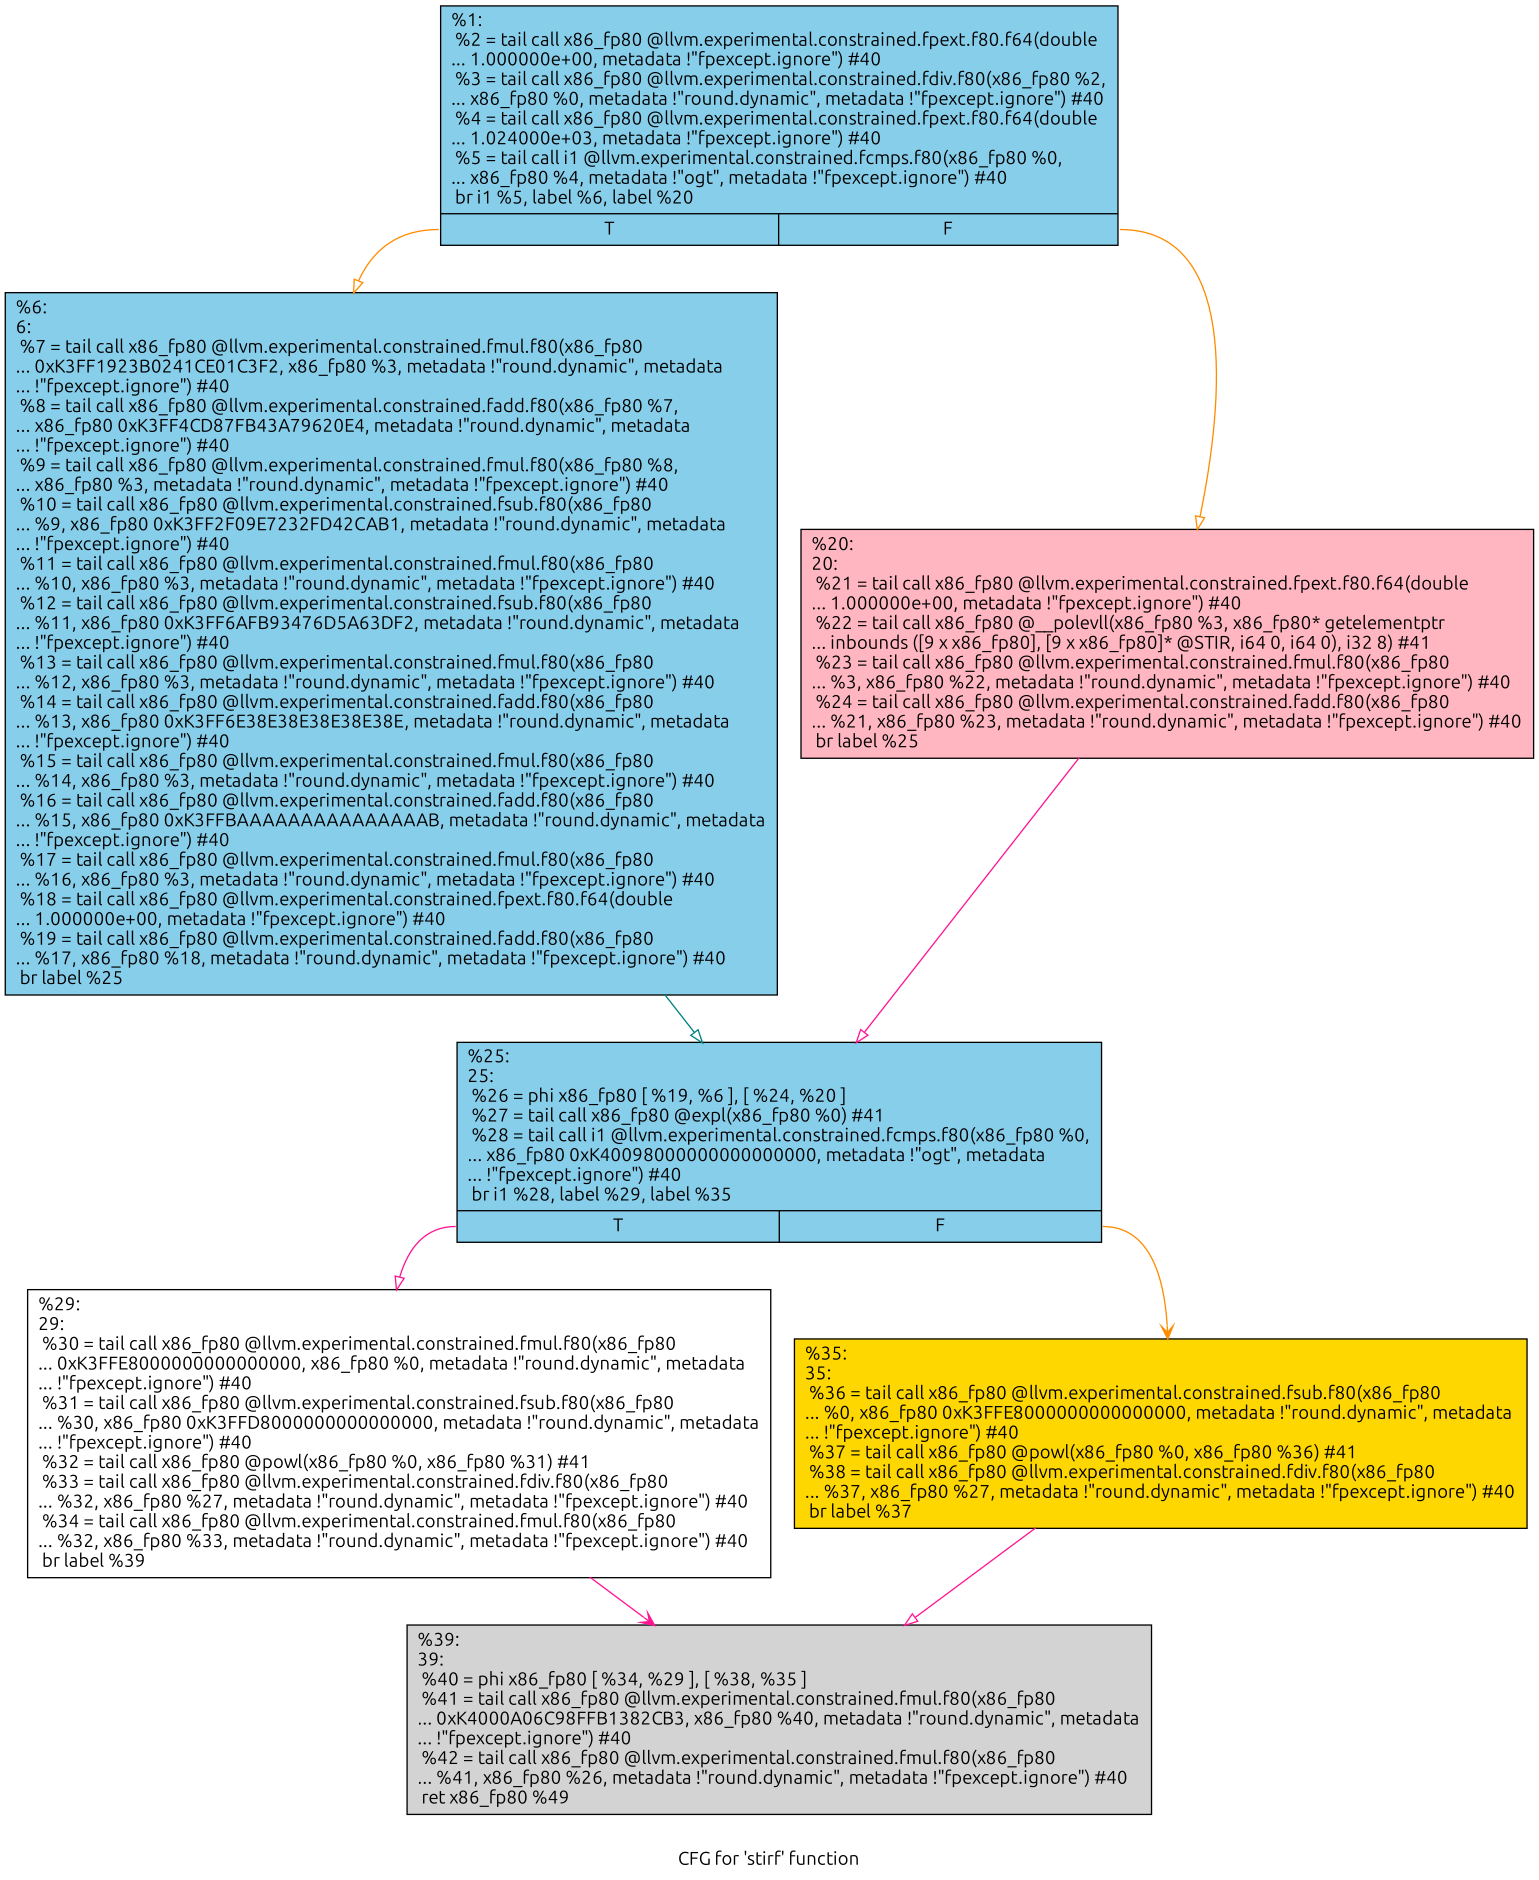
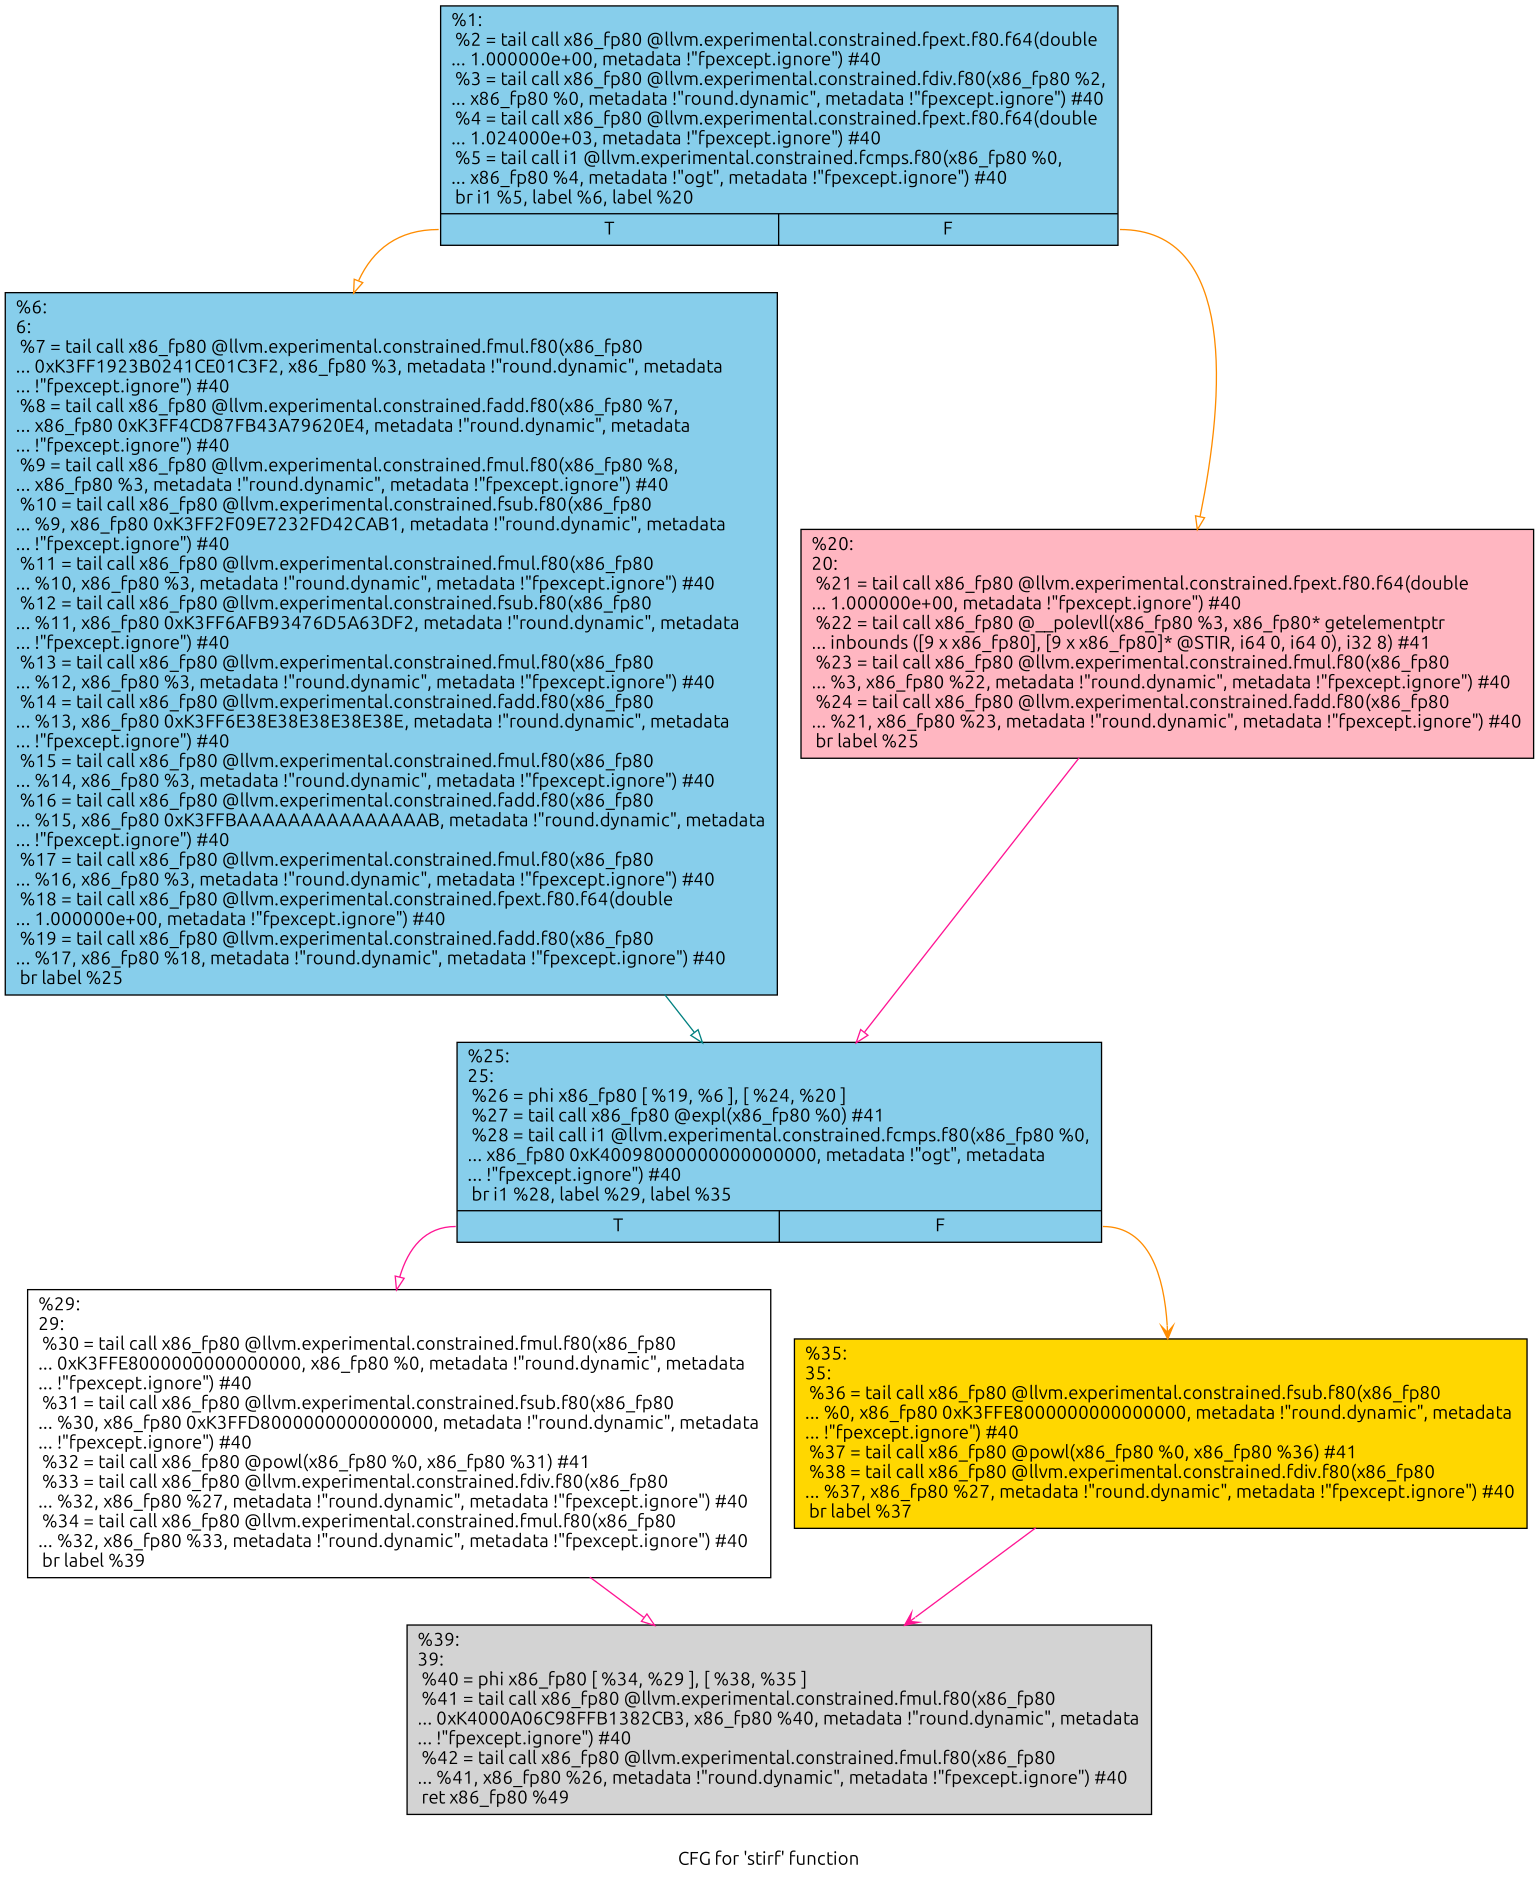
(976, 1573) -> (976, 1573)
(617, 1597) -> (617, 1597)
